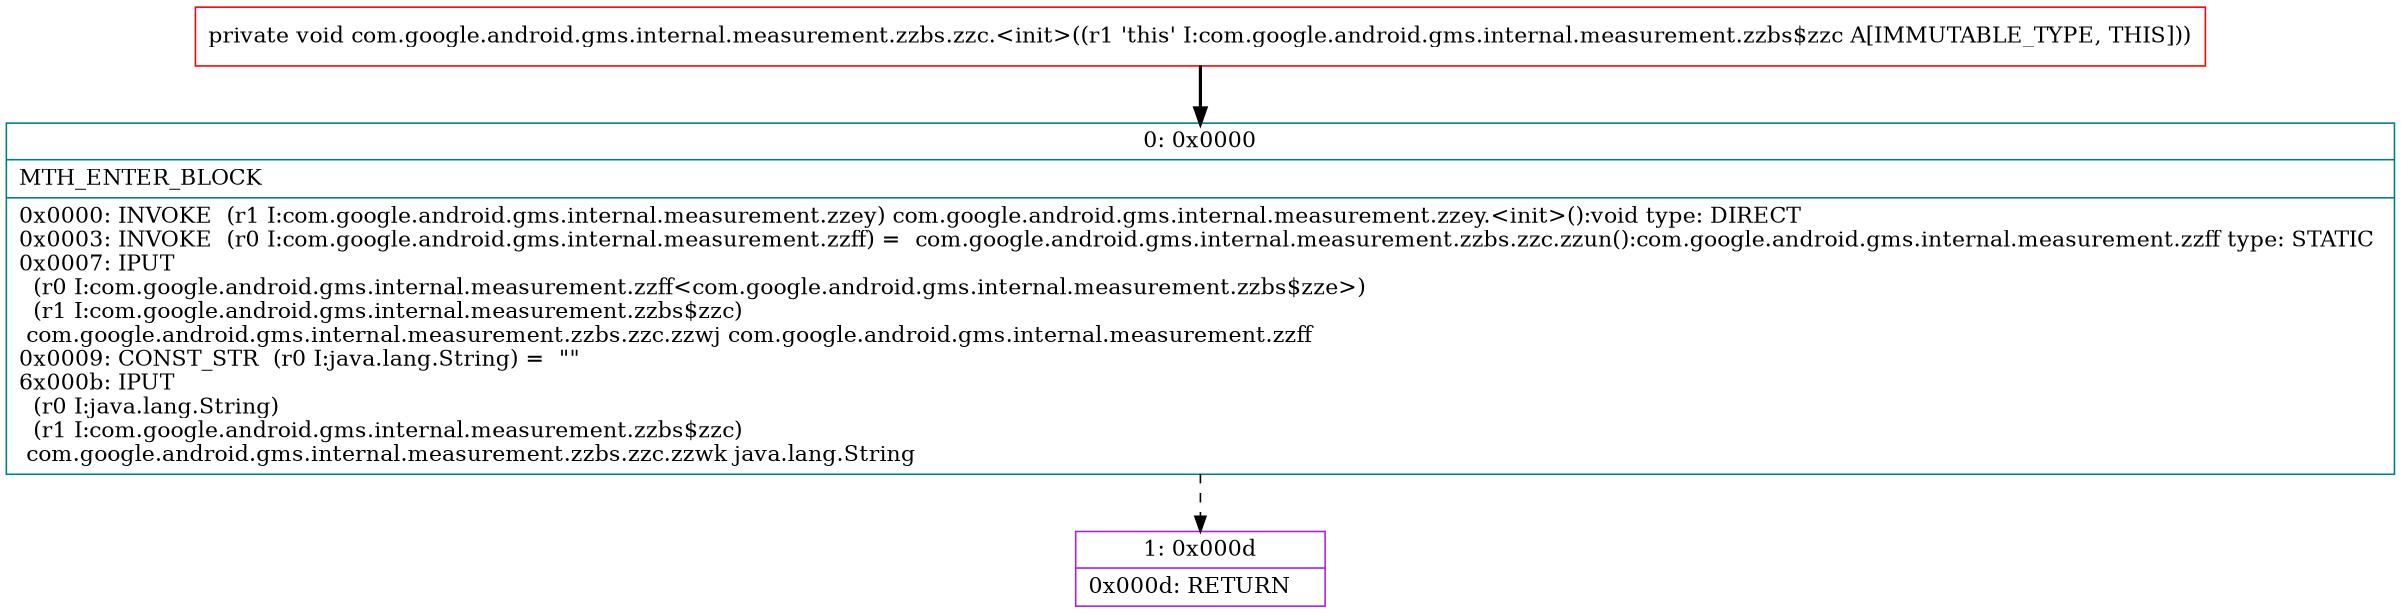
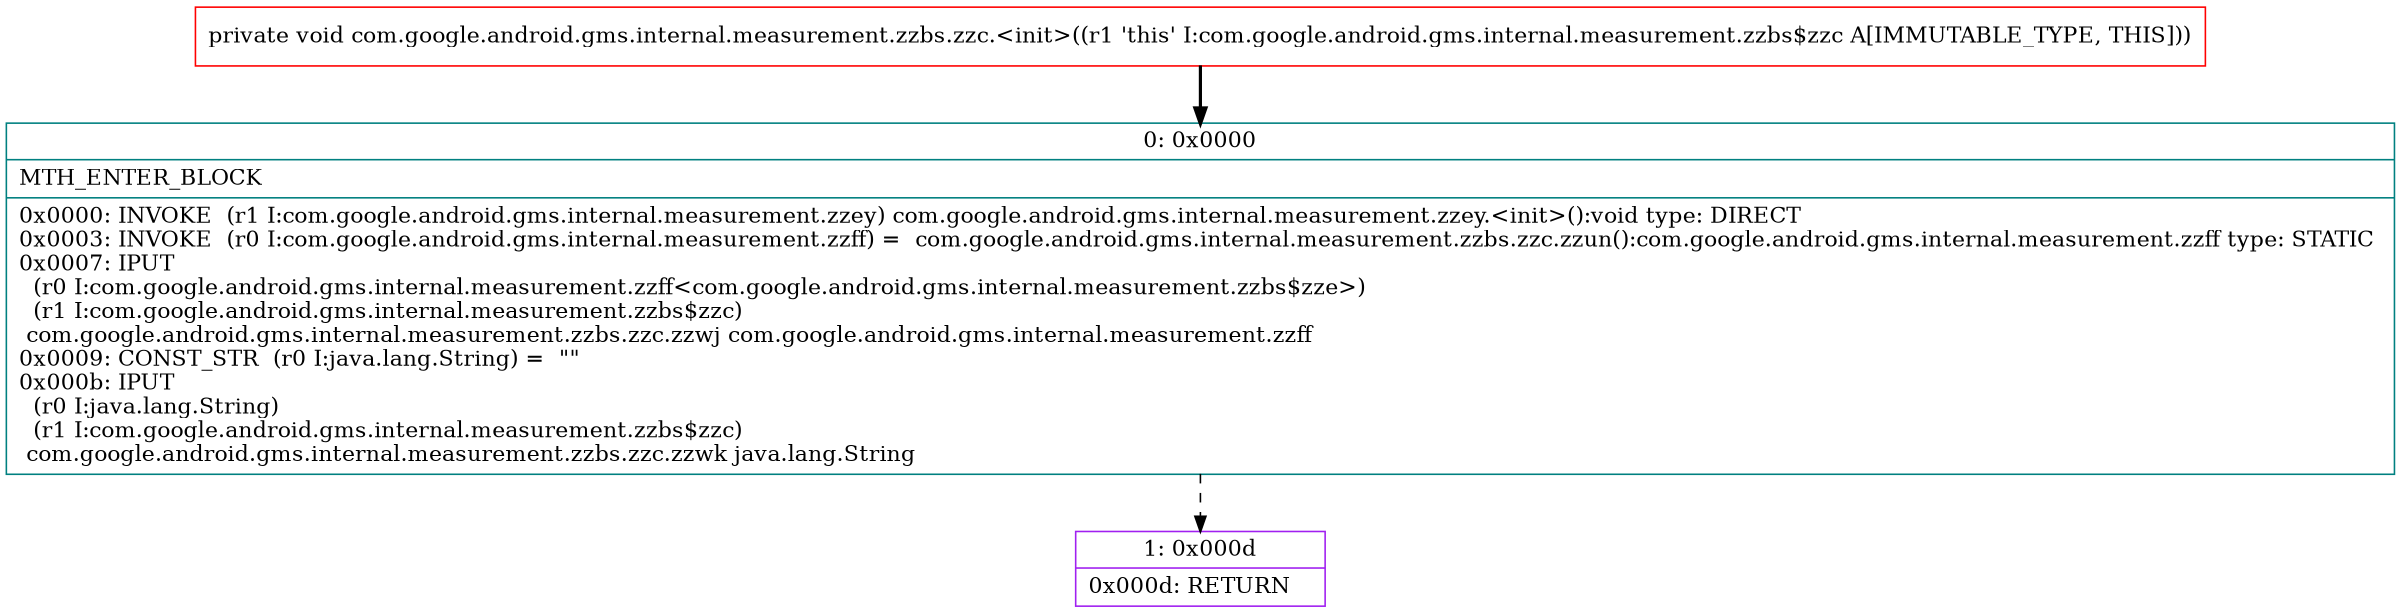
(104, 383) -> (104, 383)
